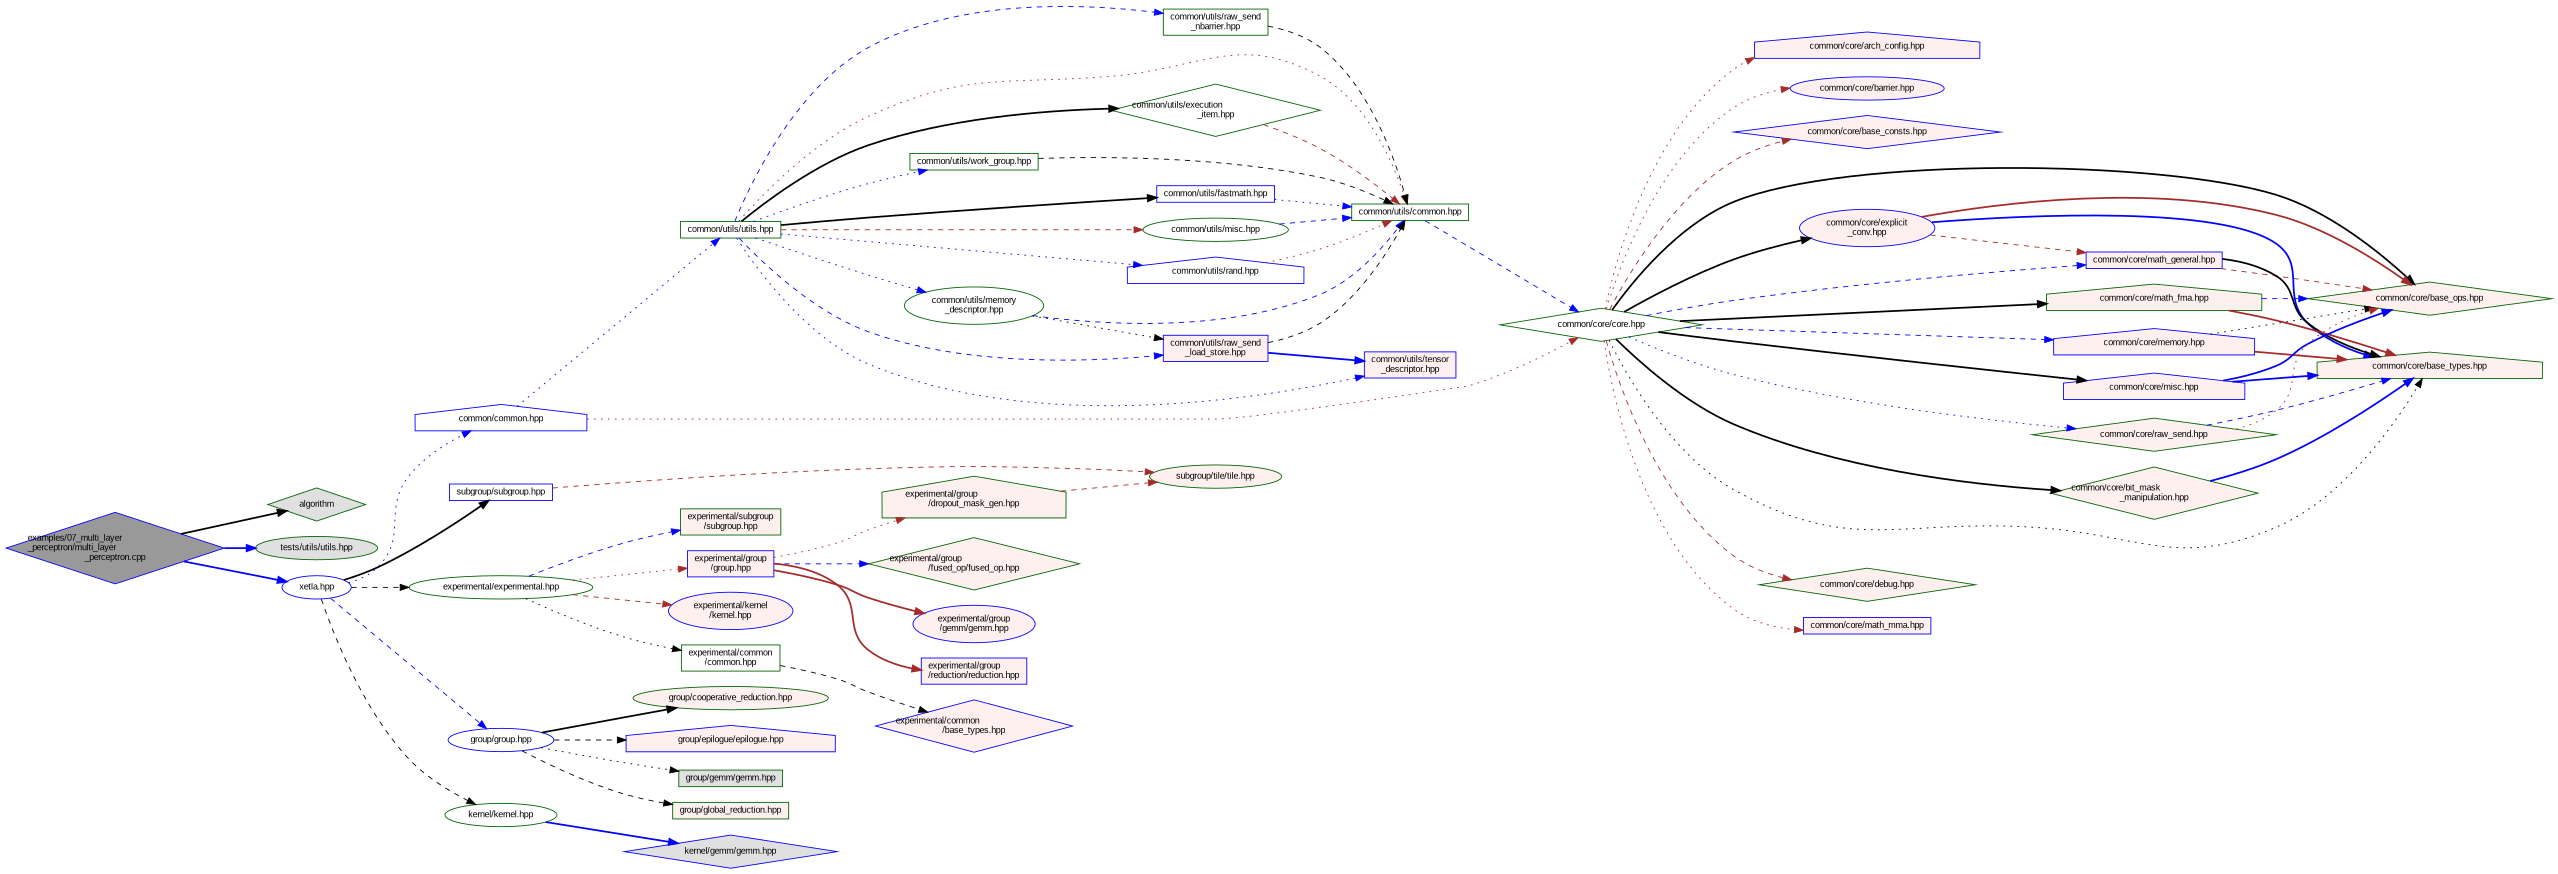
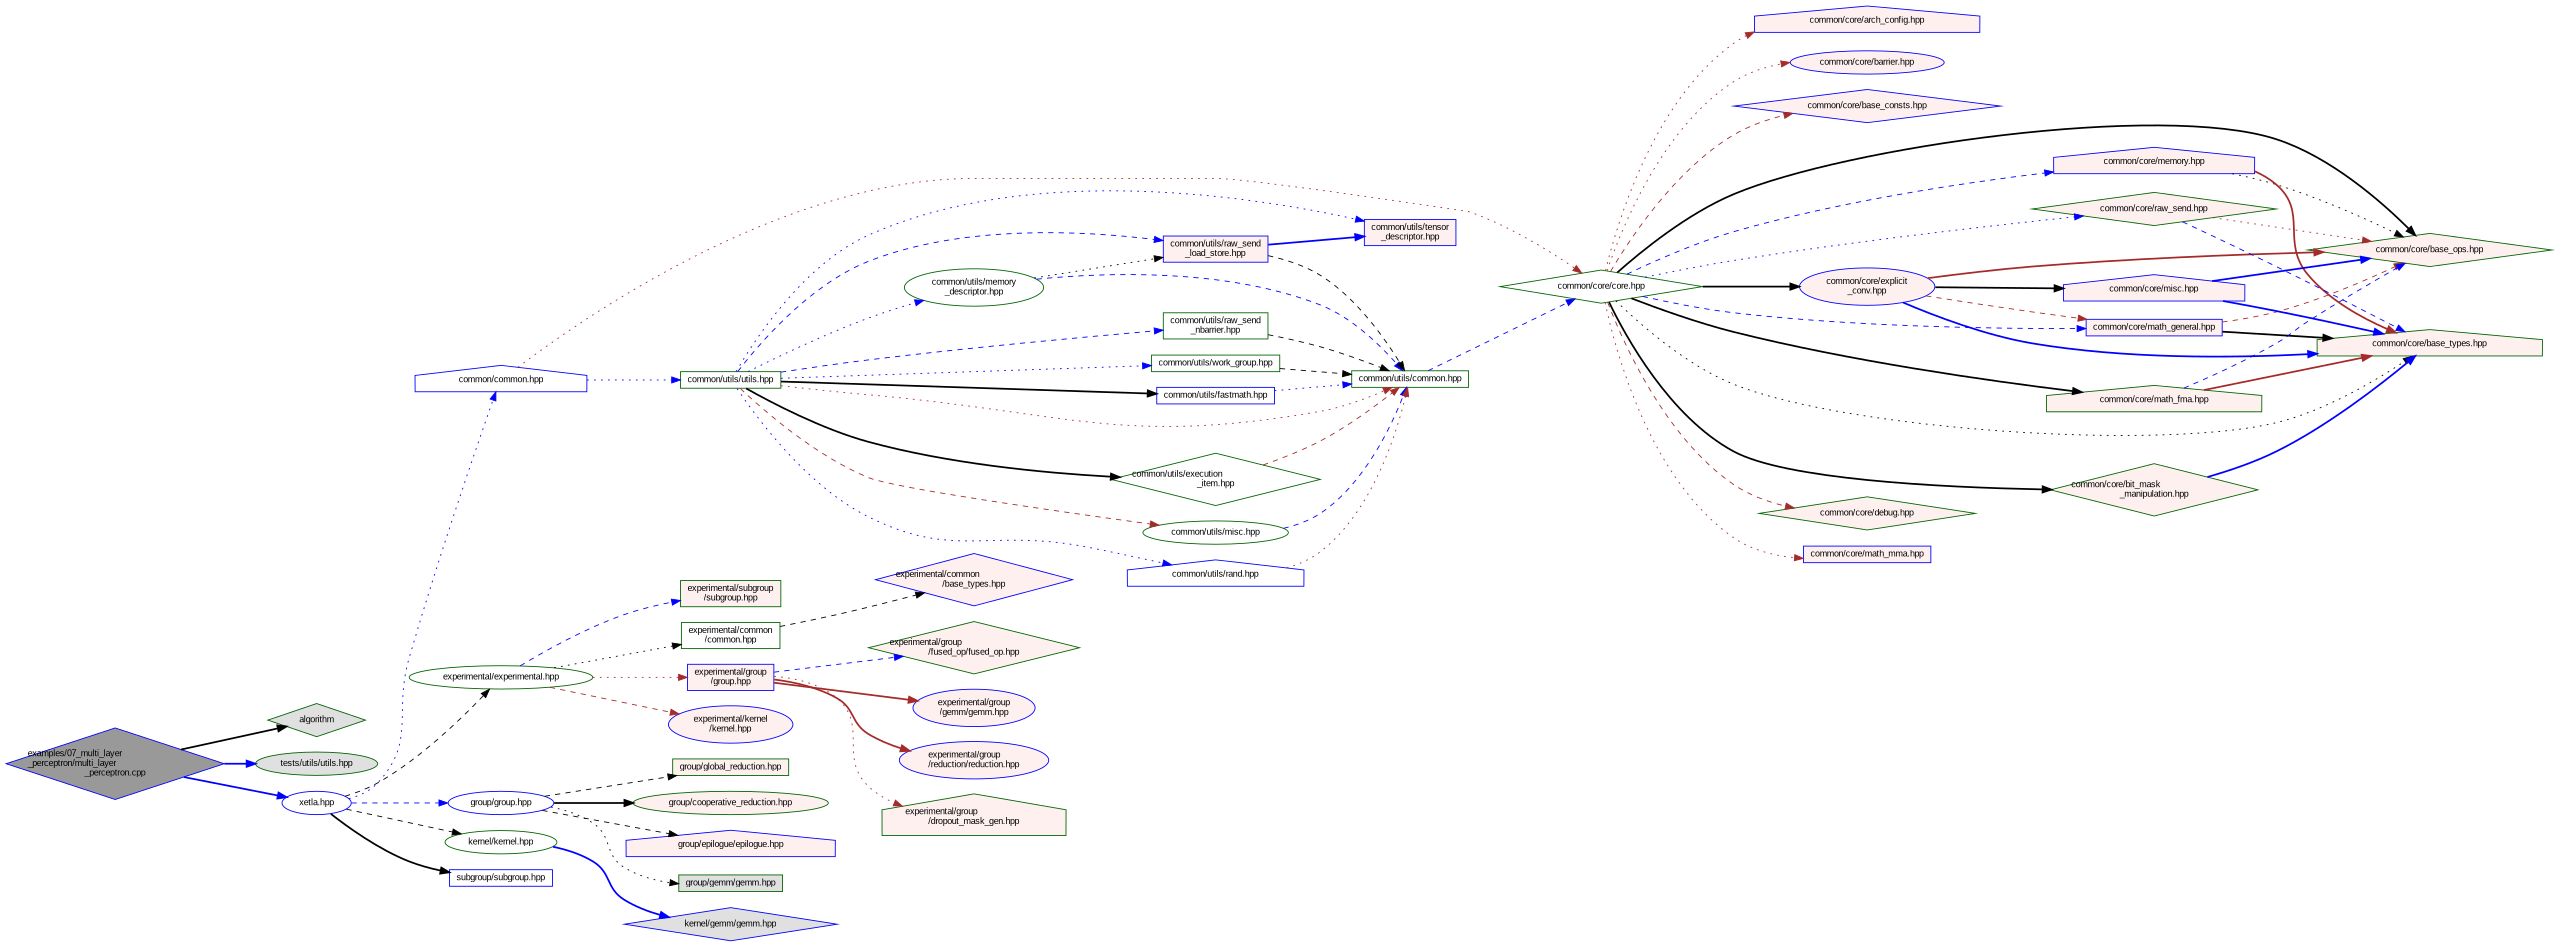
(1868, 357) -> (1995, 288)
(1216, 477) -> none
(974, 671) -> (974, 760)
